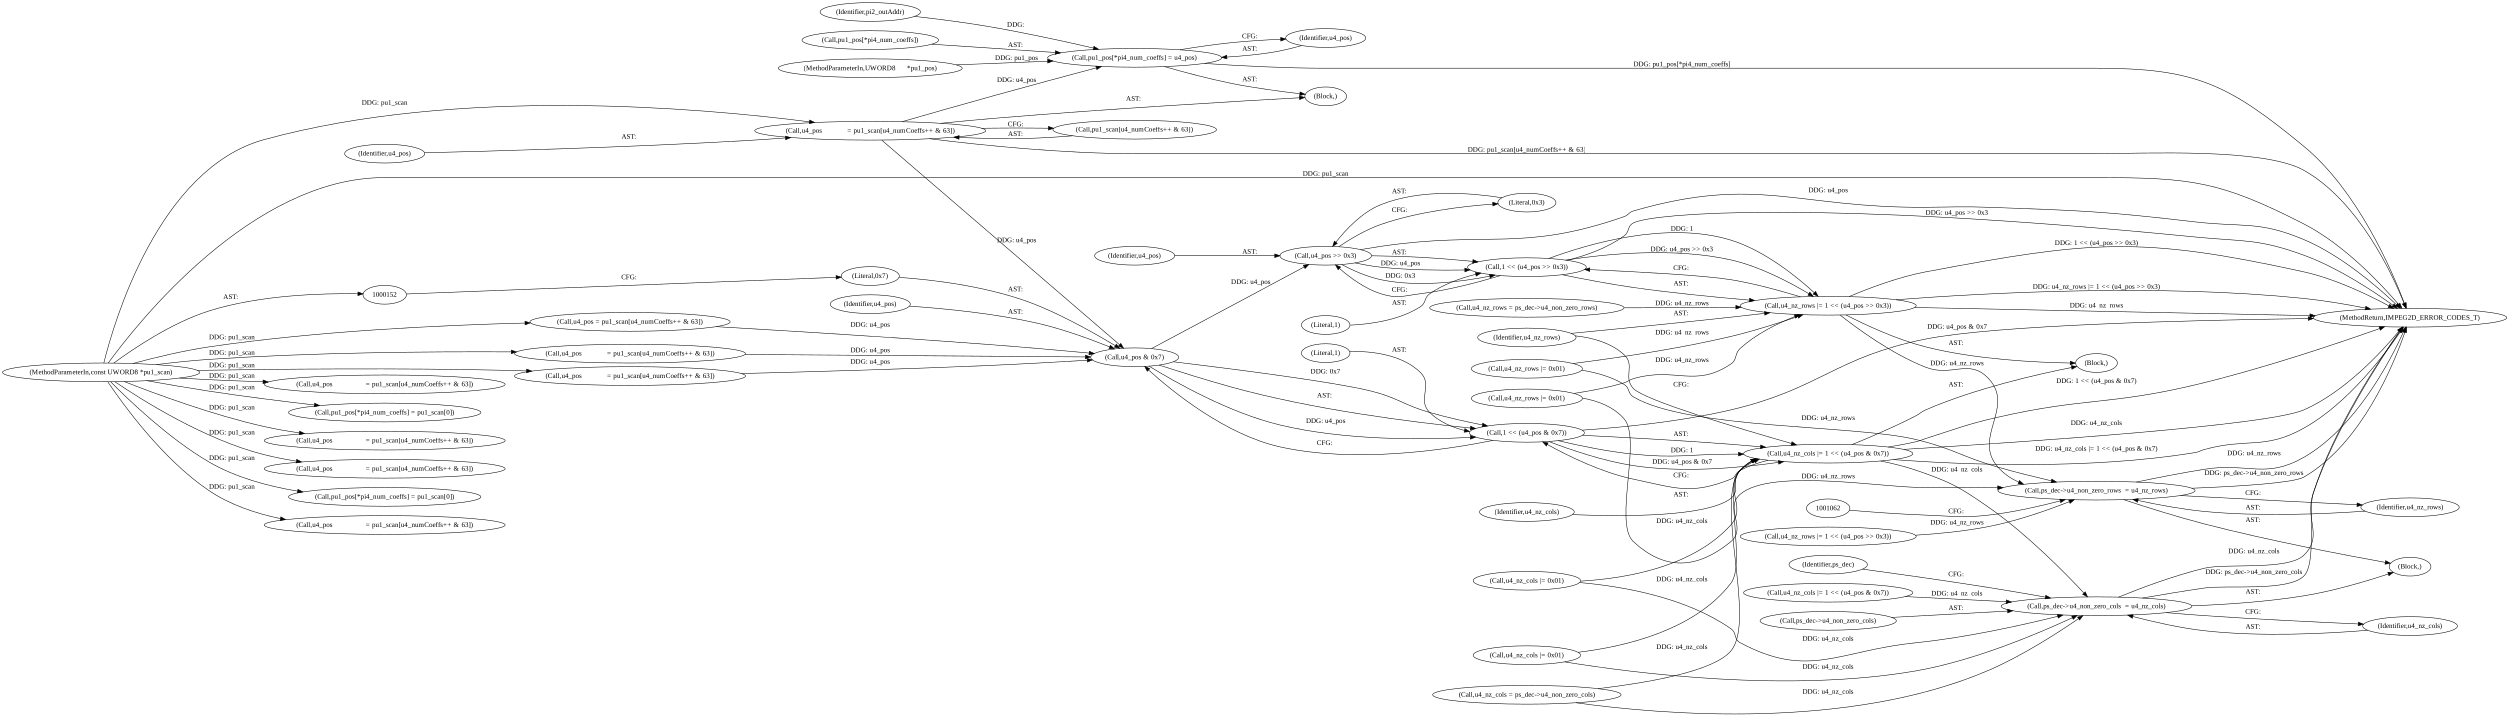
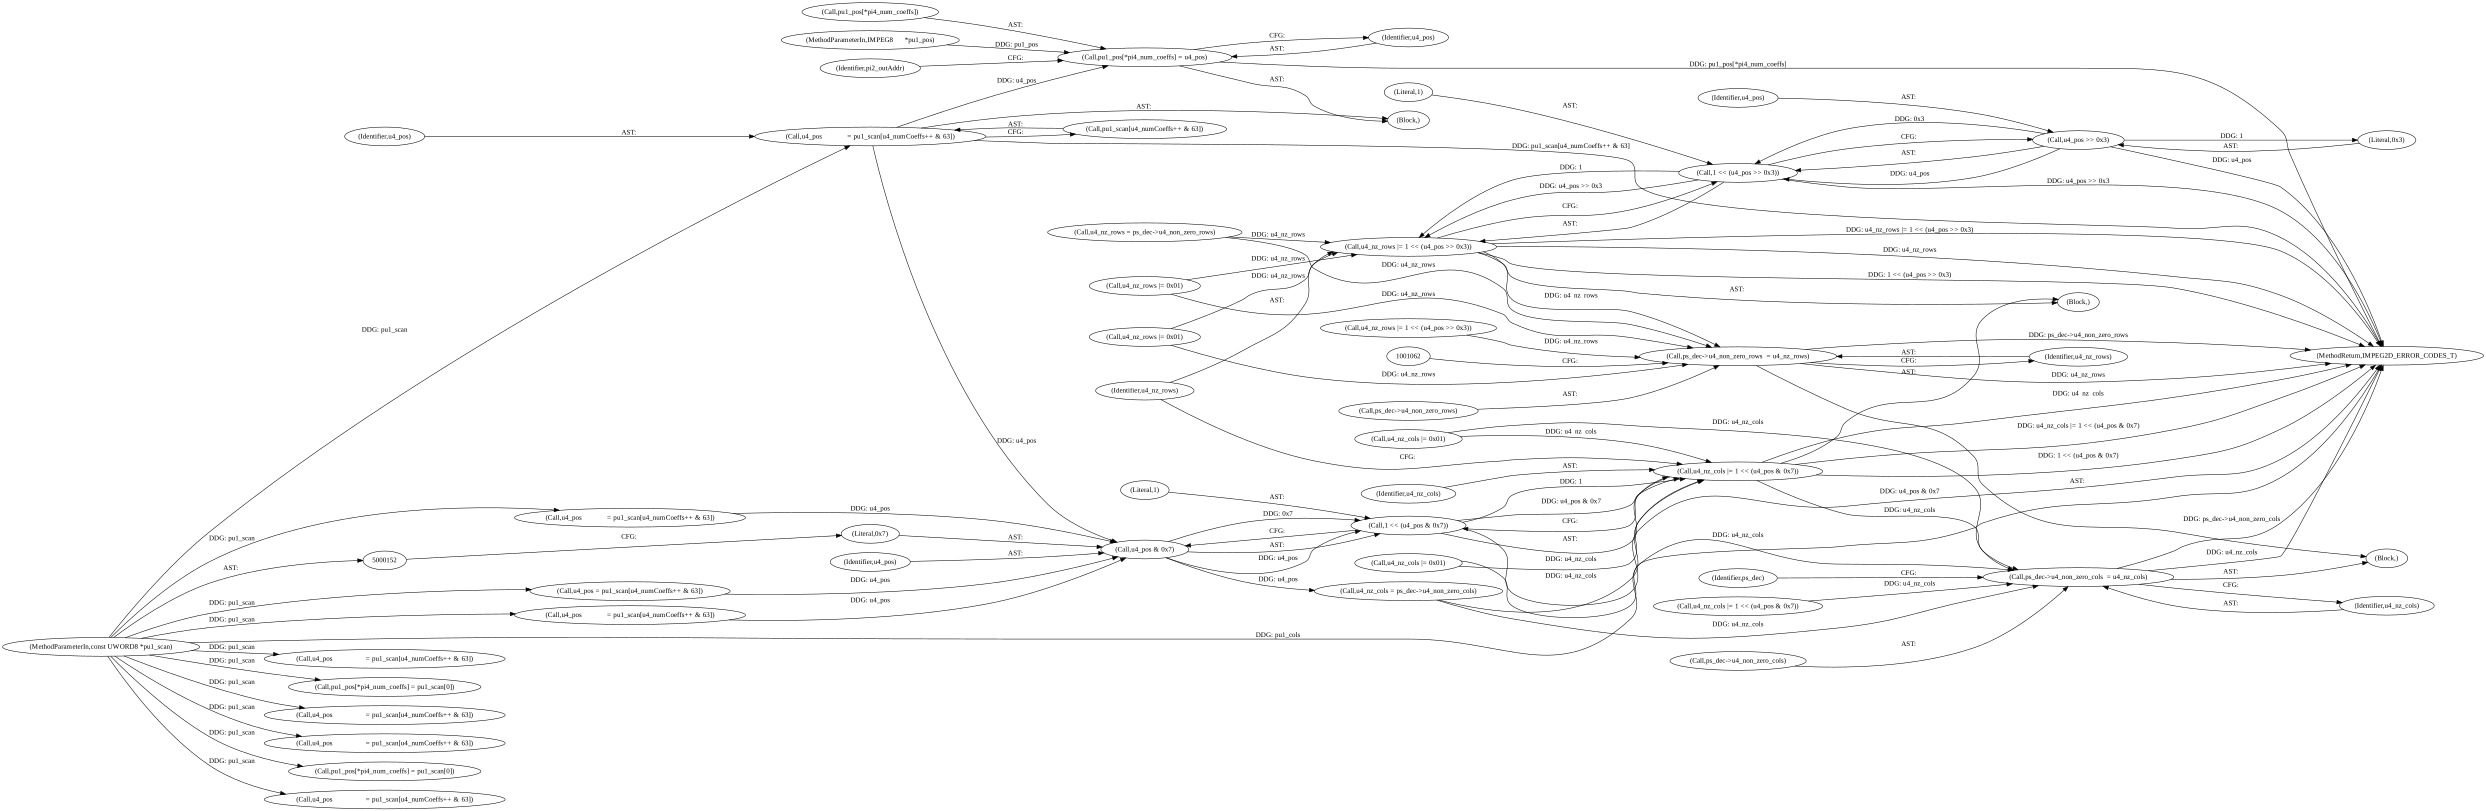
(1017, 25) -> (1017, 58)
(870, 68) -> (870, 40)
(1326, 174) -> (1278, 635)
(1401, 210) -> (2232, 136)
none -> (1471, 273)
(385, 295) -> (385, 560)
(1228, 308) -> (1236, 580)
none -> (1408, 411)
